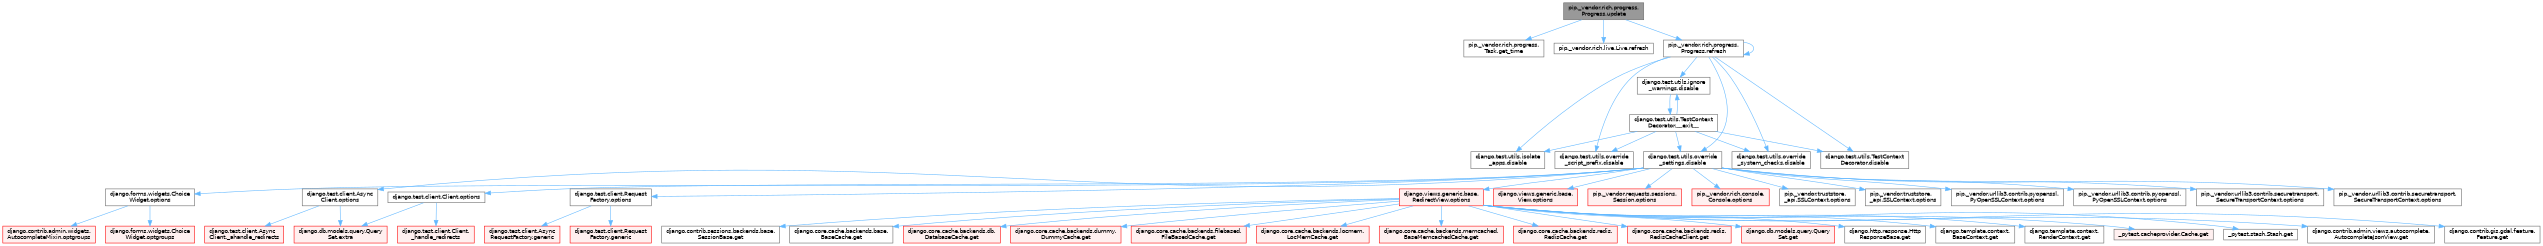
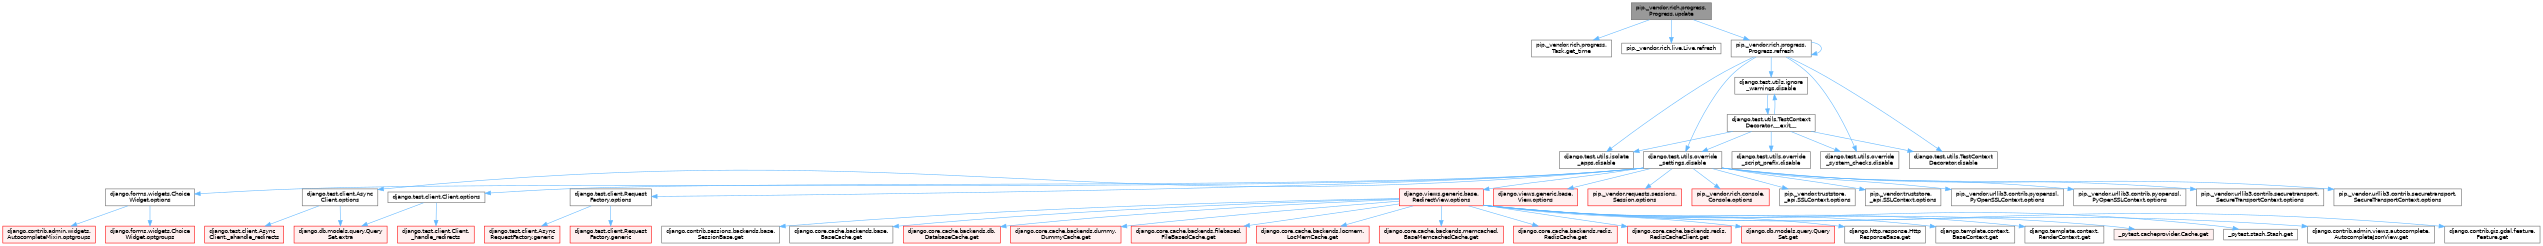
(1620, 91) -> none
